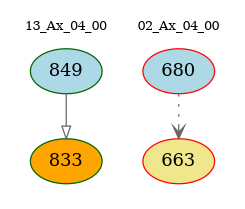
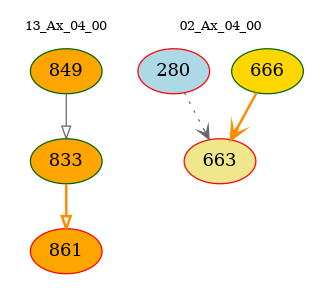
(66, 71) -> (66, 71)
(179, 71) -> (174, 71)
none -> (268, 71)
none -> (66, 251)
